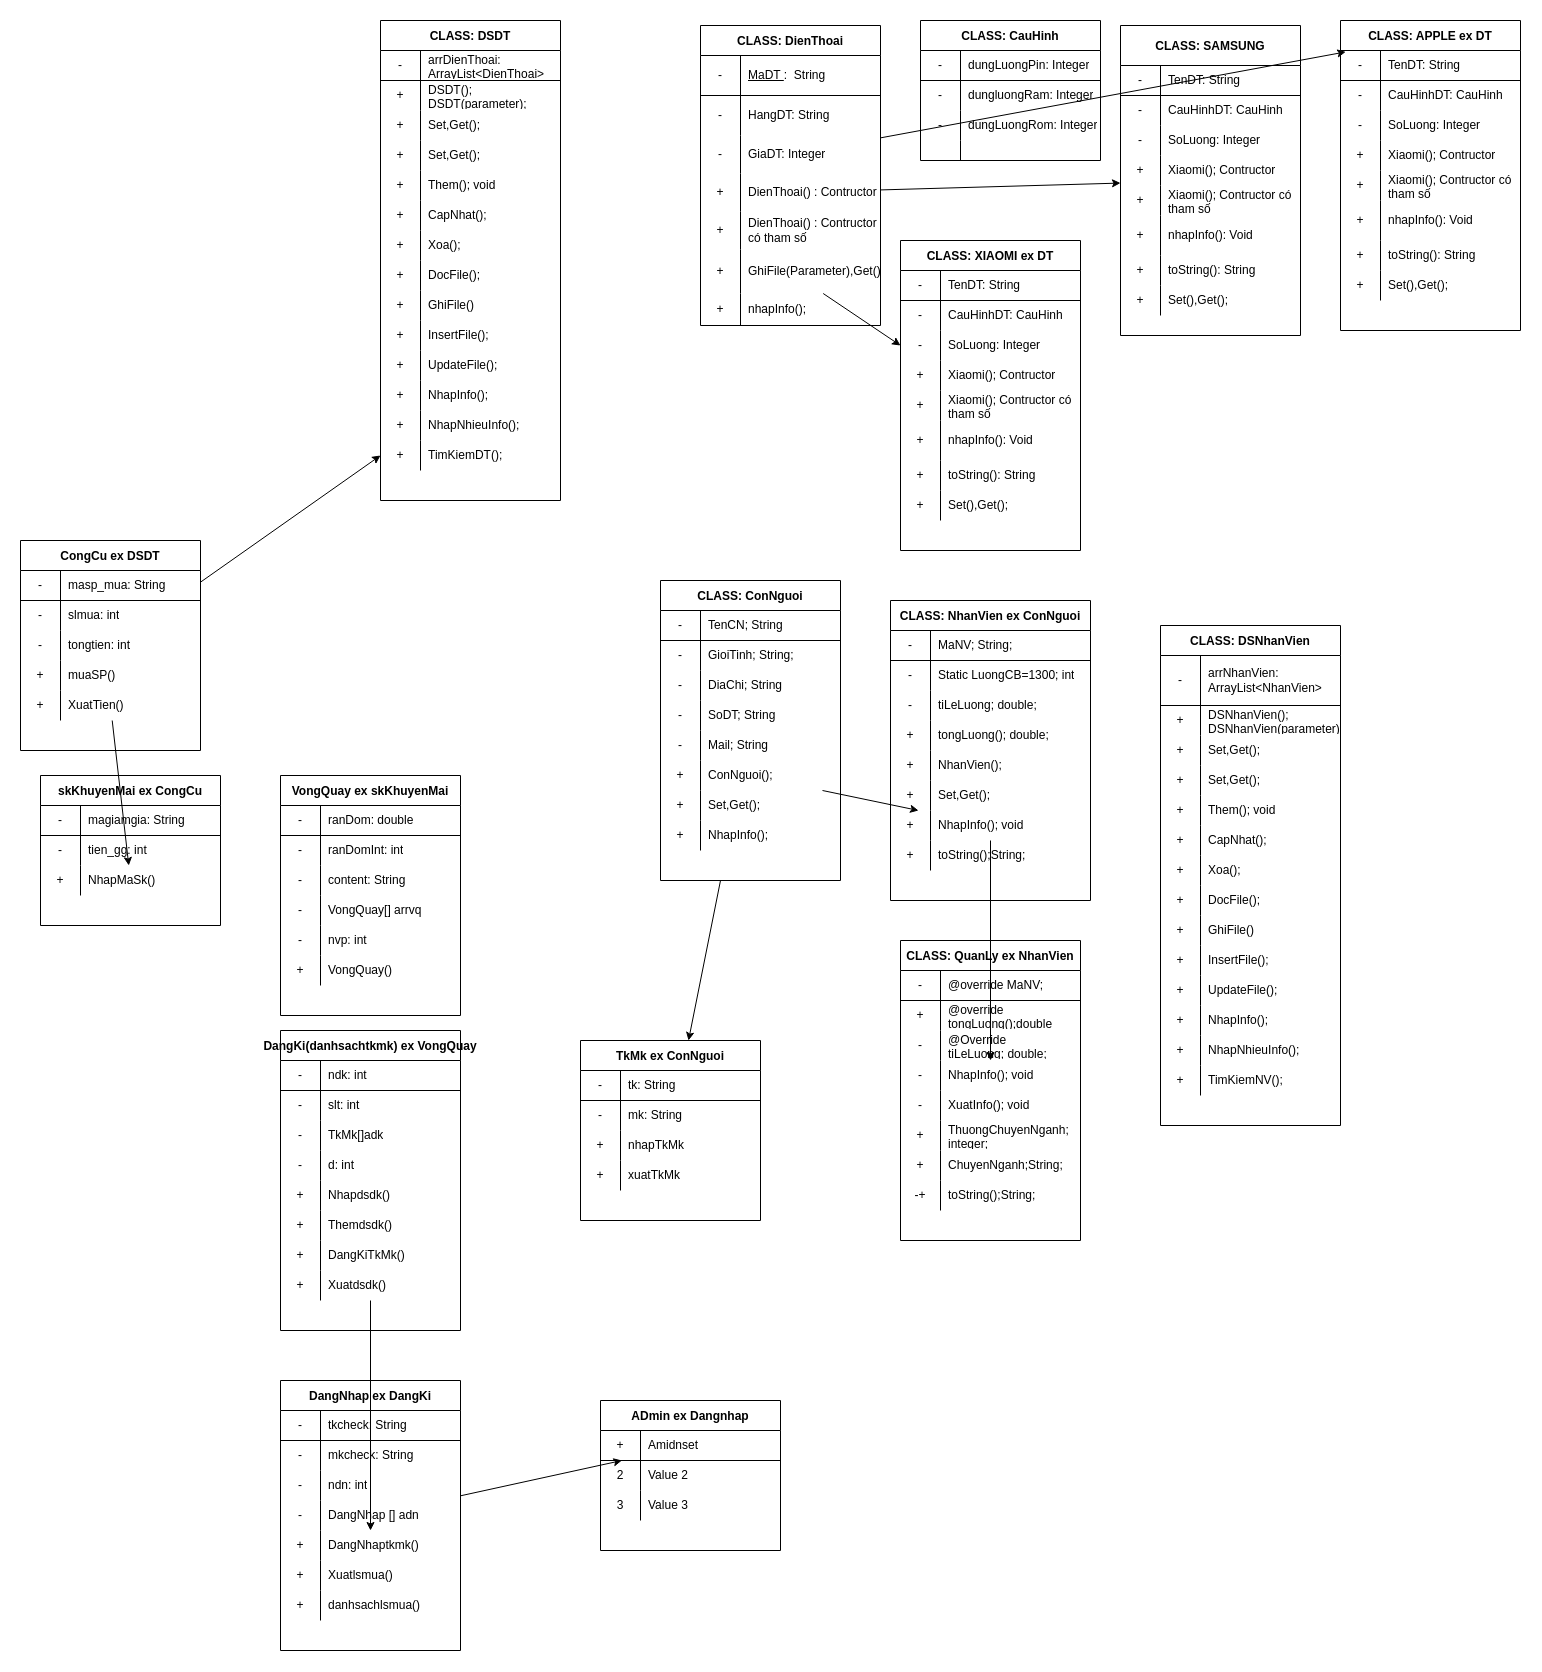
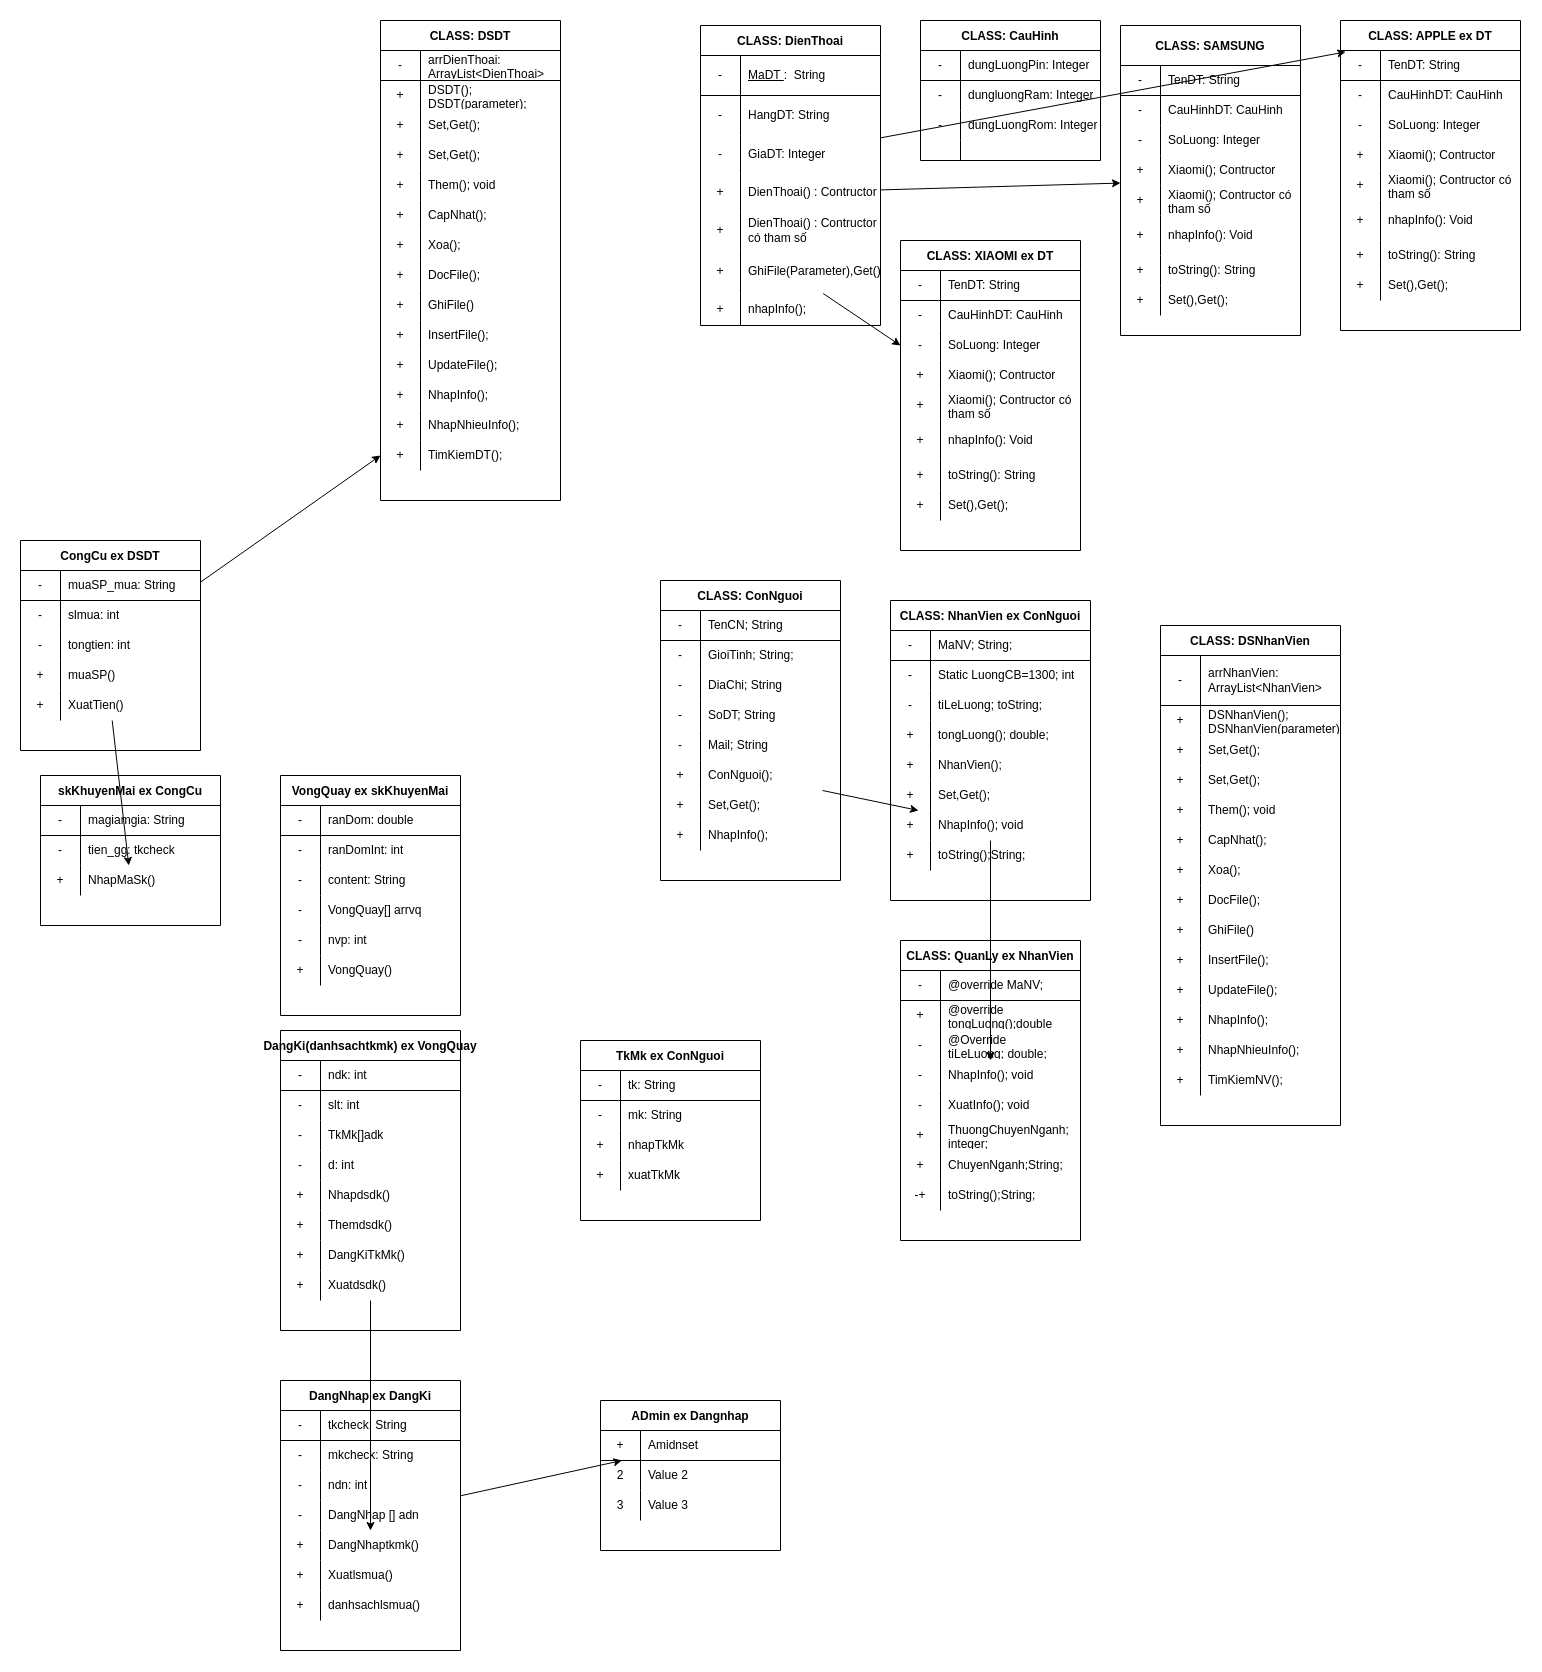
(118, 586) -> (121, 586)
(991, 706) -> (998, 706)
(123, 851) -> (138, 851)
(705, 958) -> none
